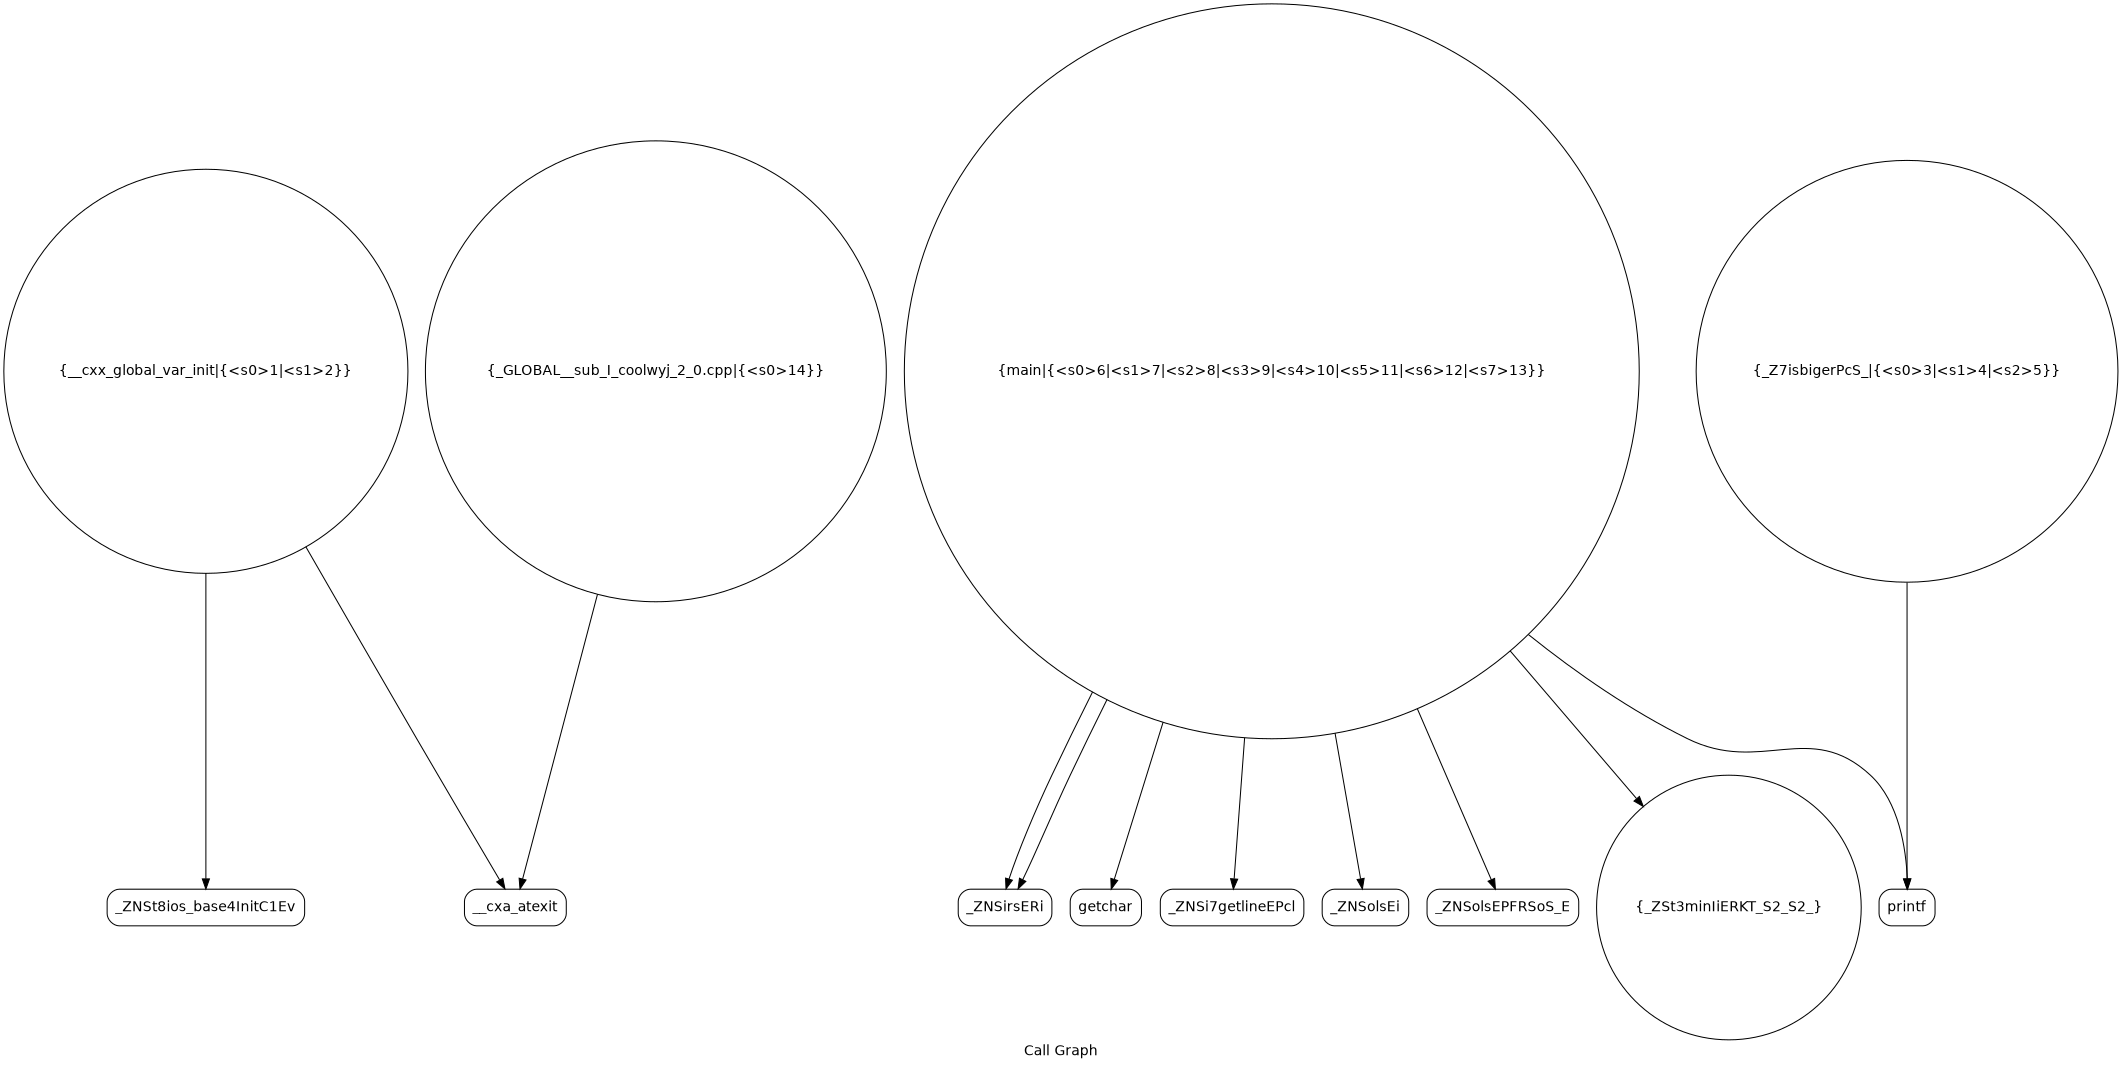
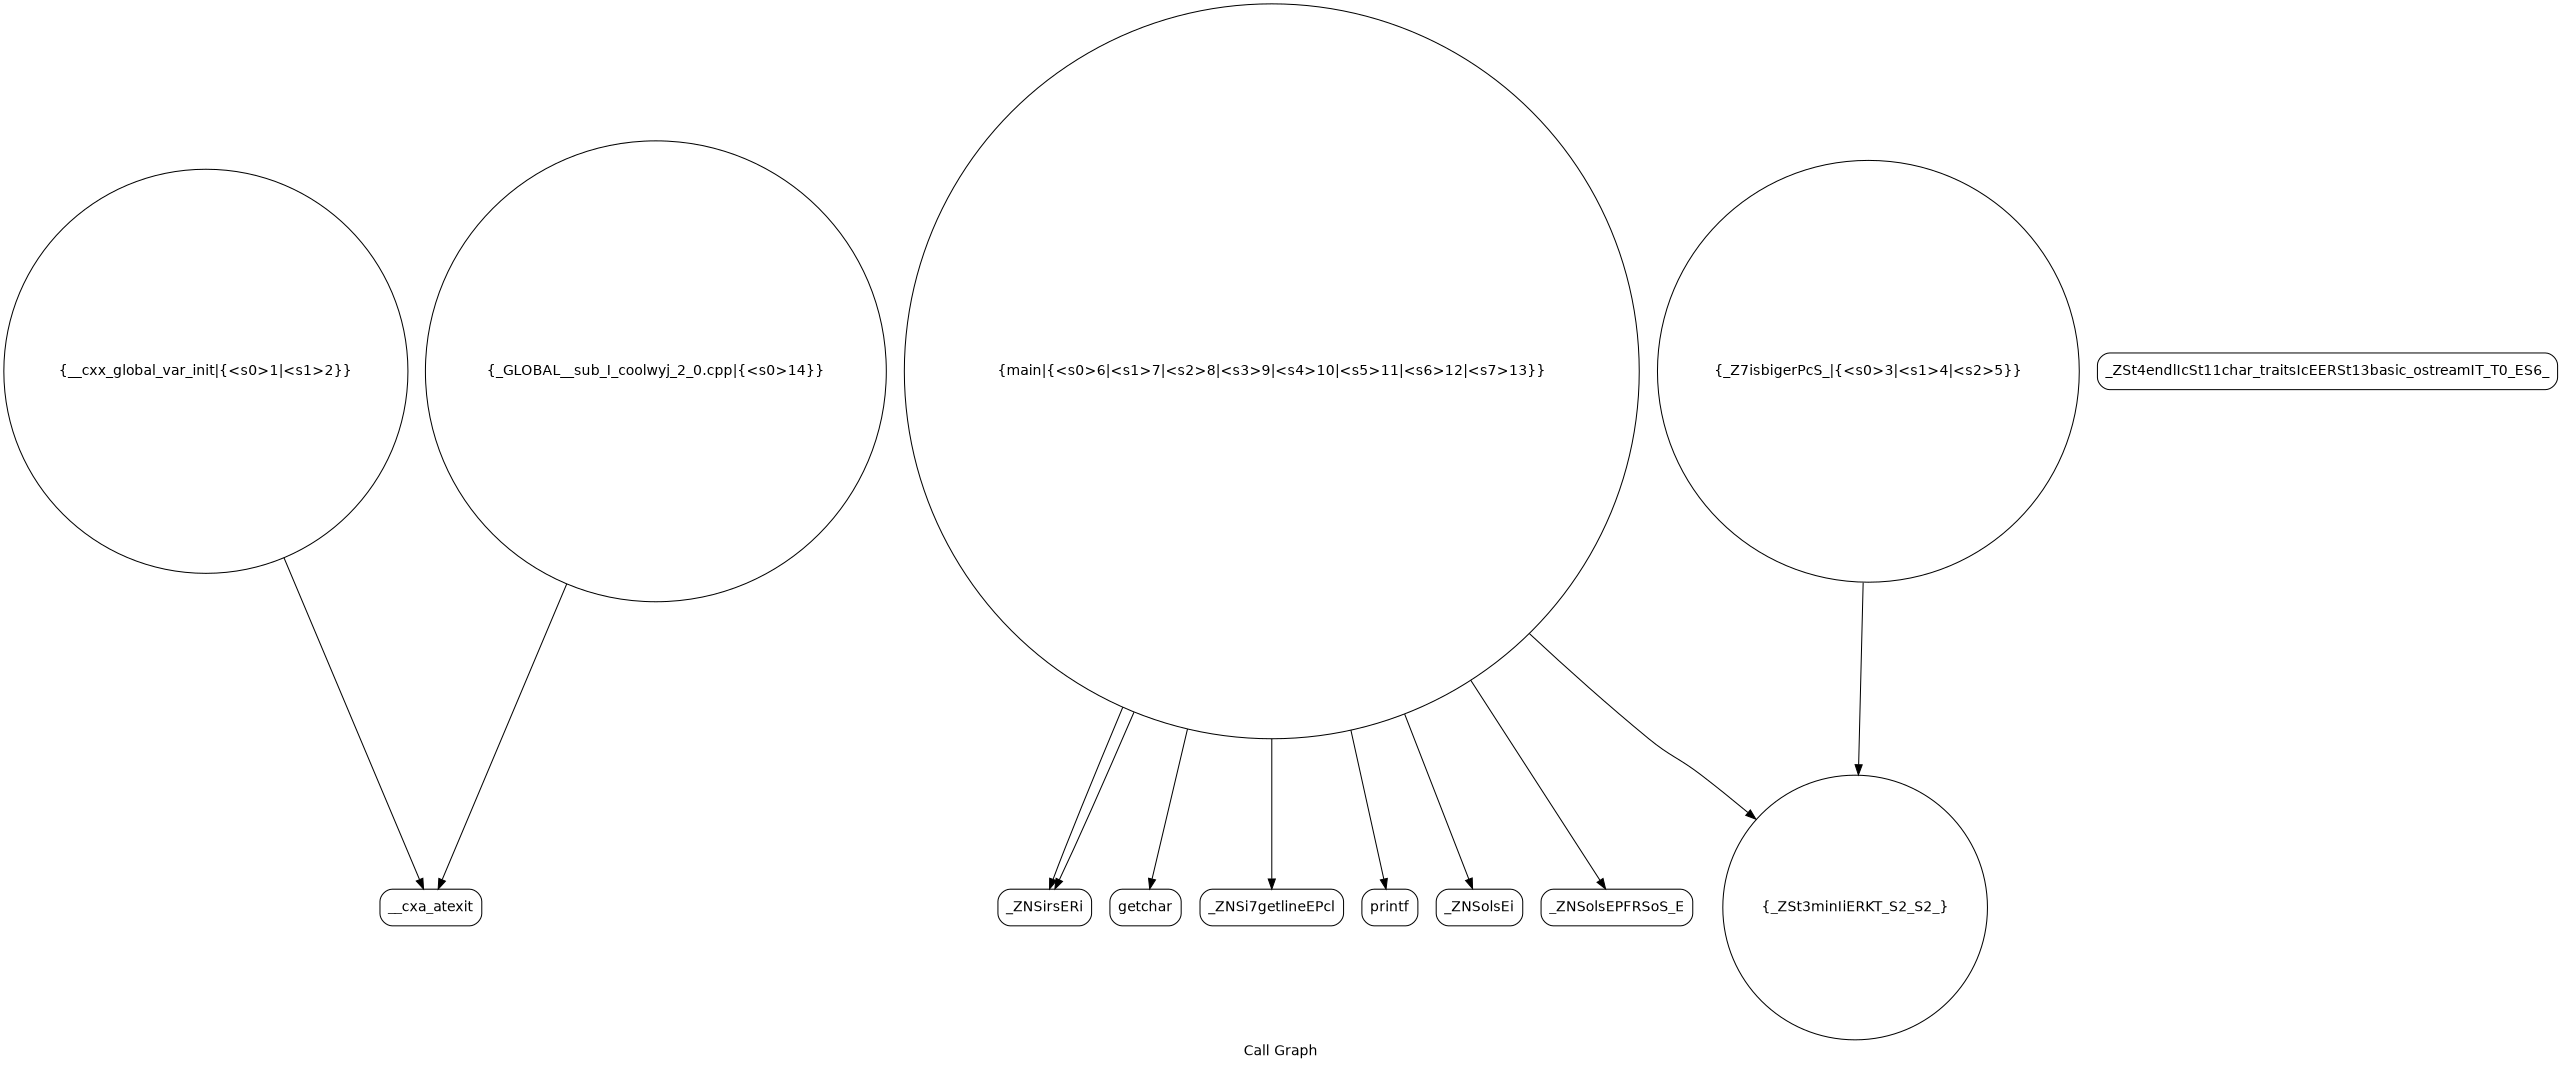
none -> (2327, 371)
(1907, 731) -> (1861, 674)
(206, 908) -> none
